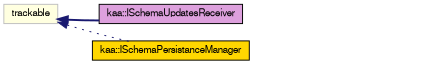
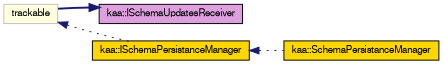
(83, 20) -> (74, 8)
none -> (361, 51)
